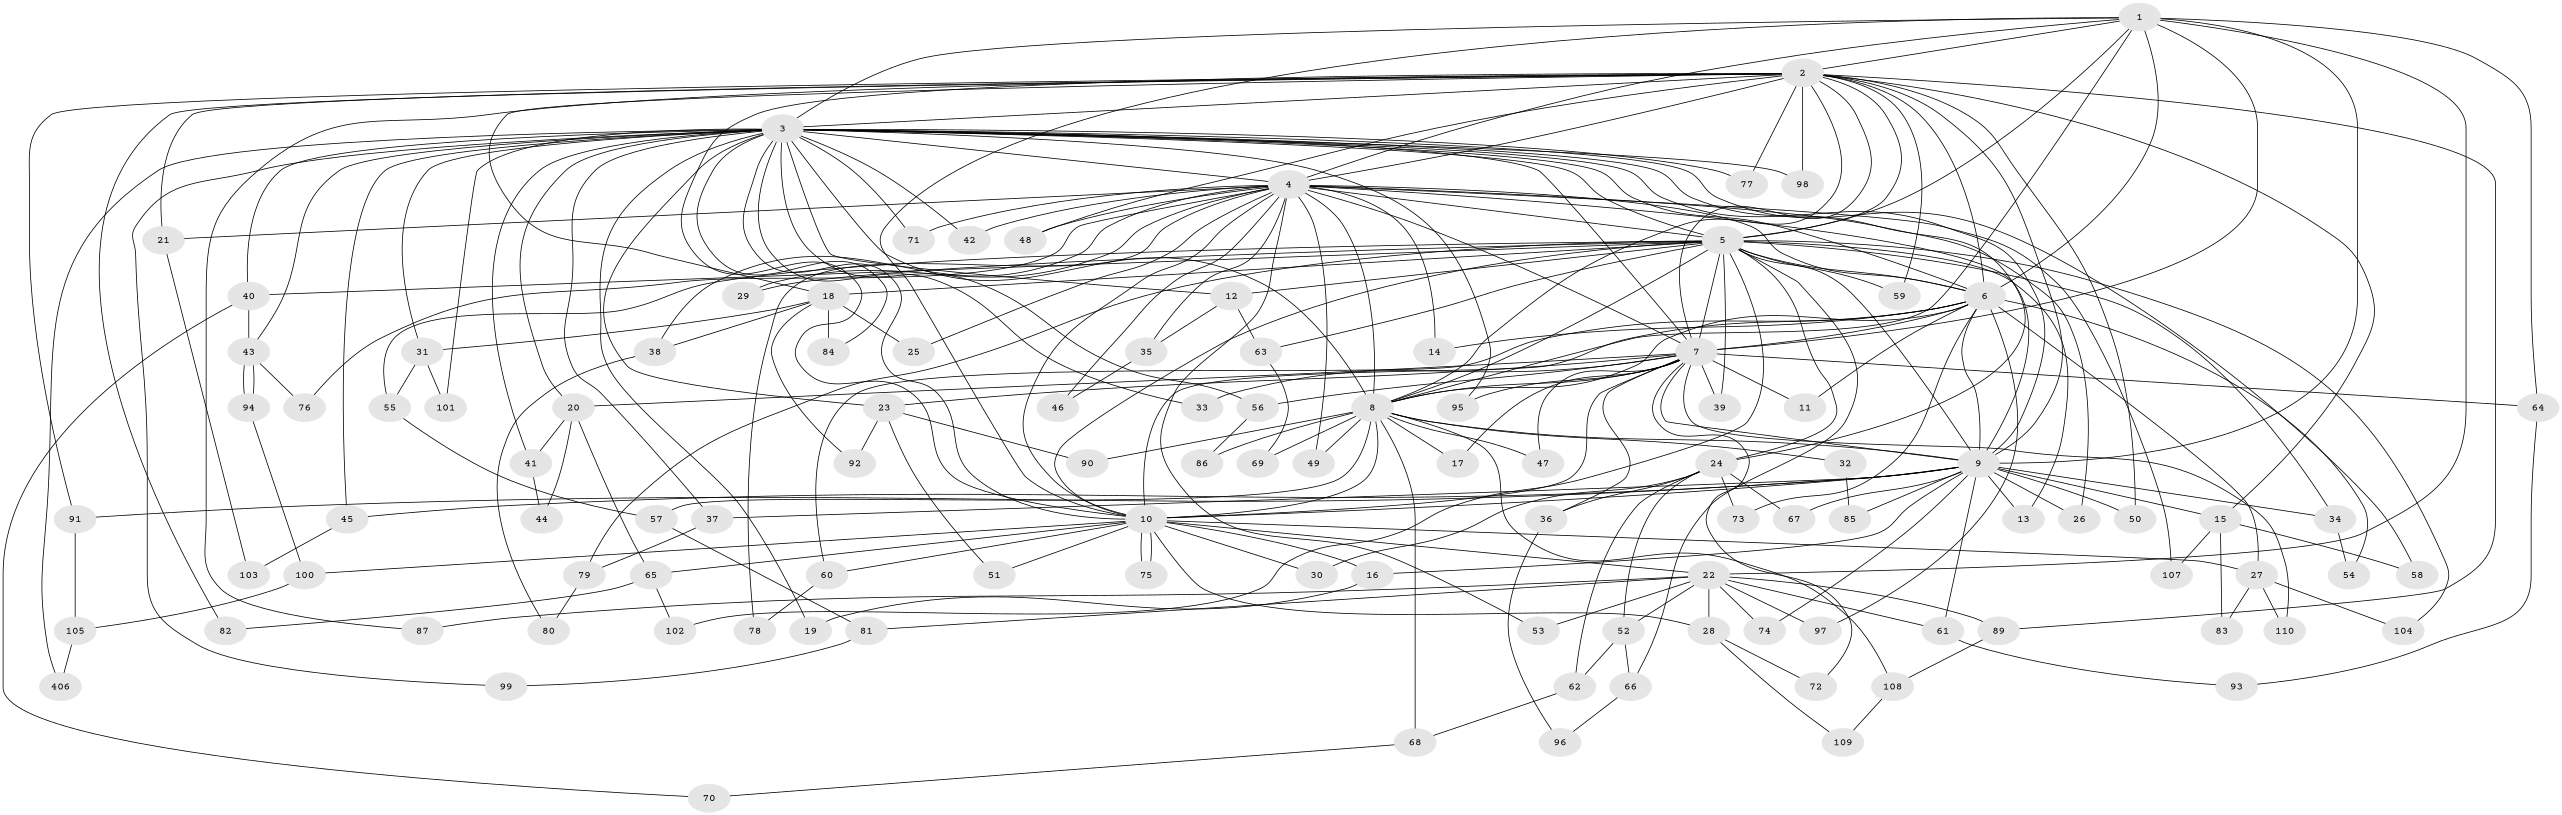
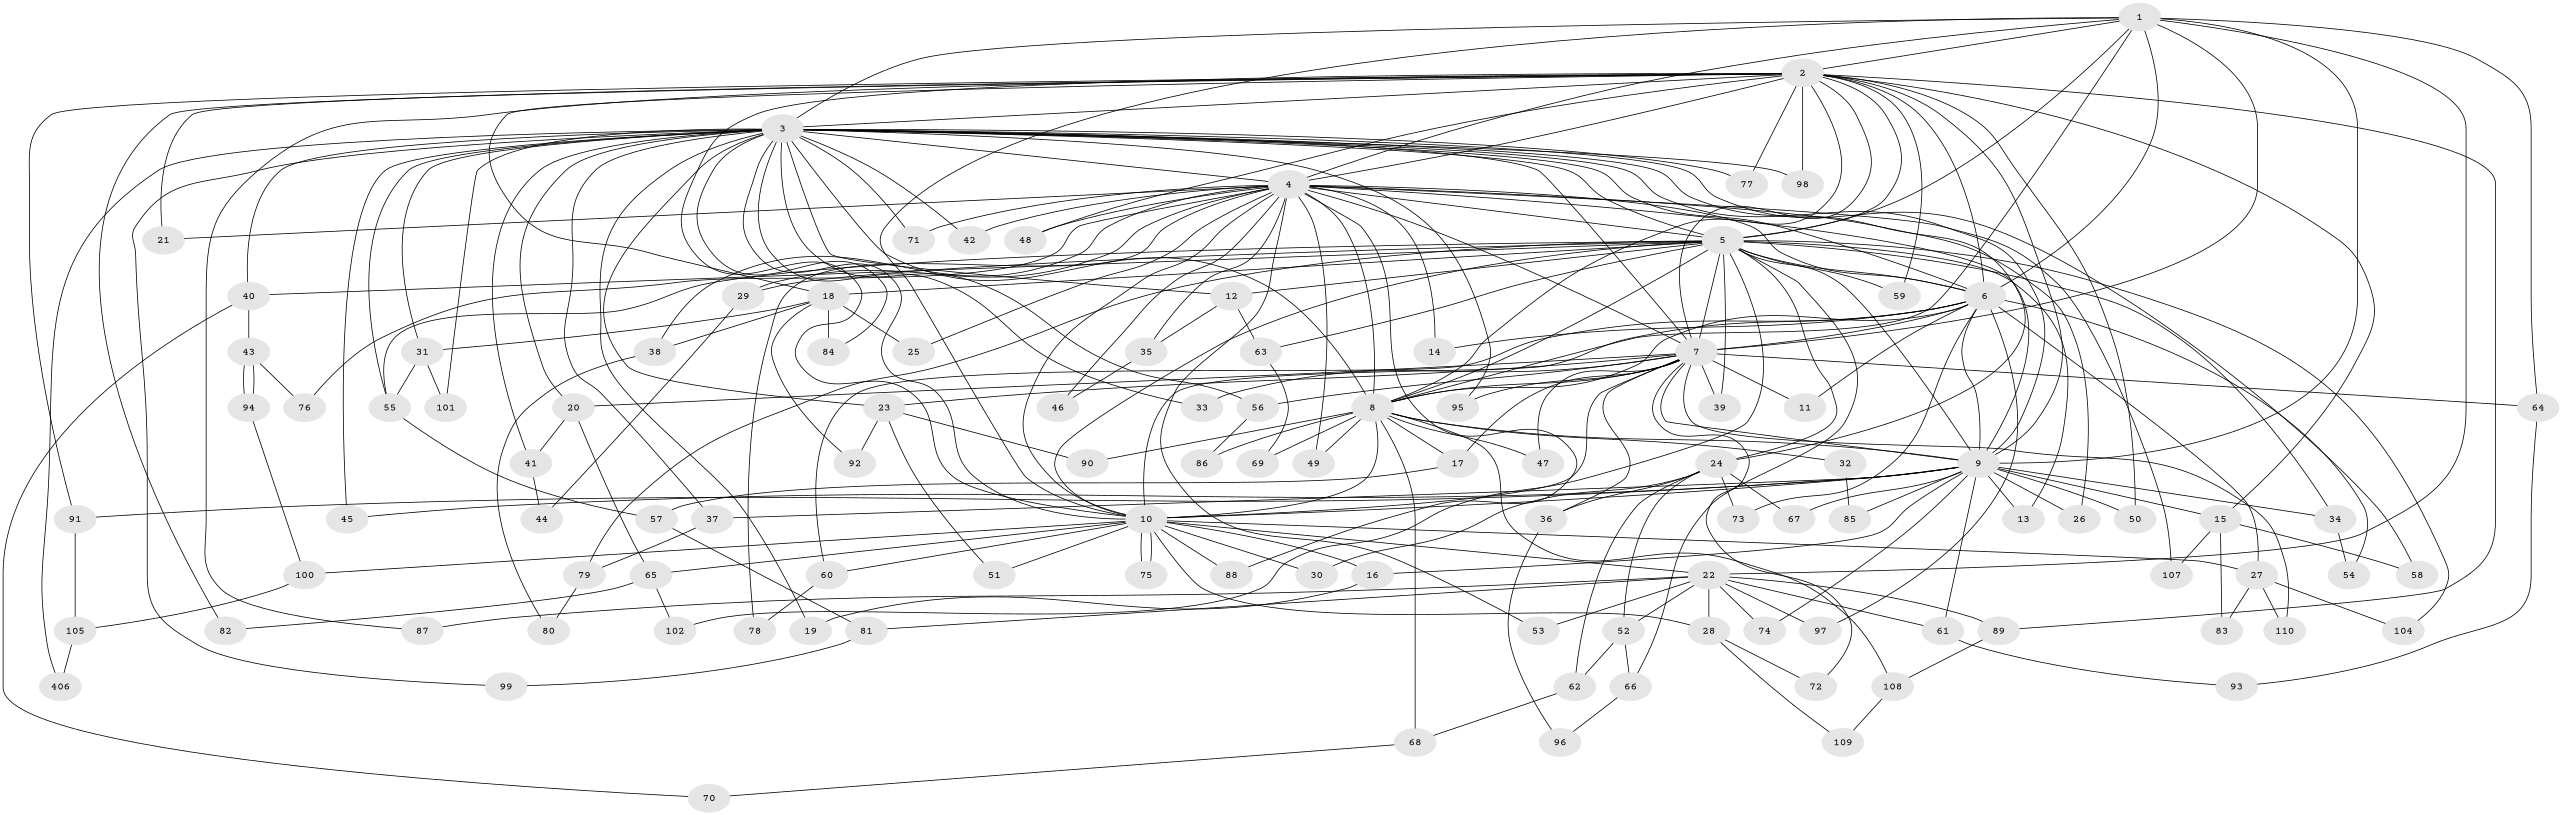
(393, 157) -> (424, 164)
(562, 464) -> (639, 414)
(1039, 500) -> (1073, 483)
(249, 575) -> none
none -> (1231, 575)
